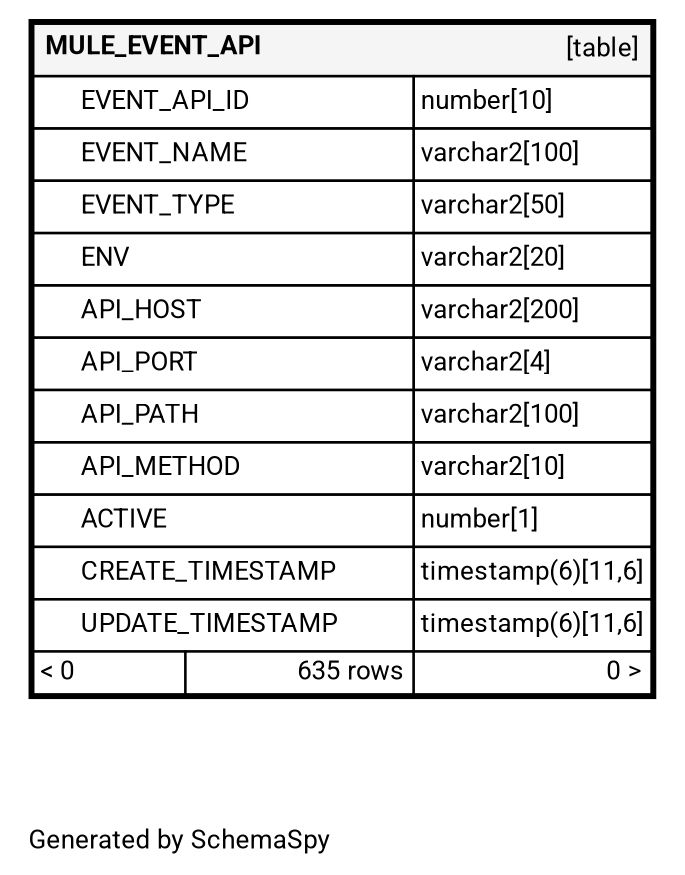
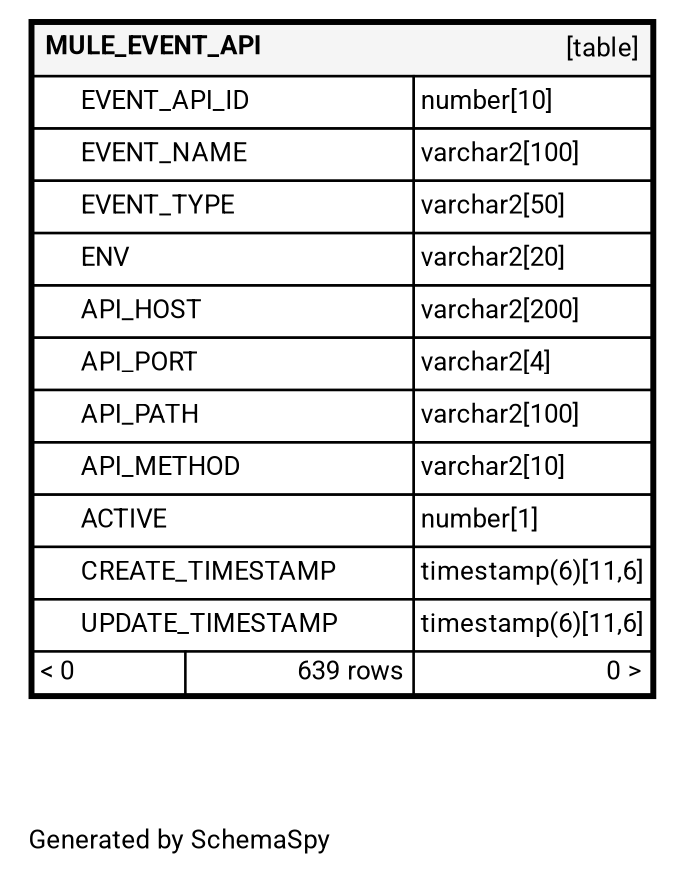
(352, 672) -> (352, 672)
